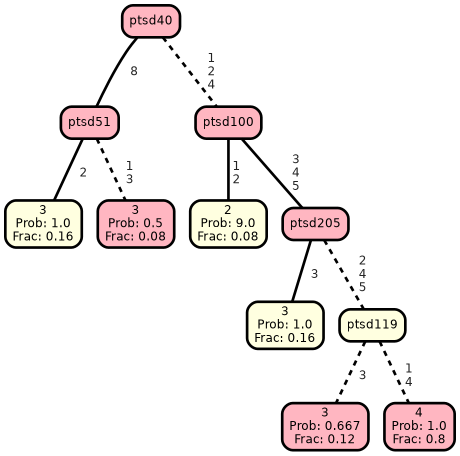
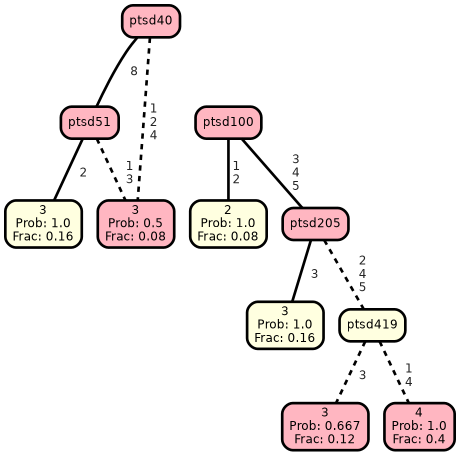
(190, 72) -> (144, 119)
(228, 224) -> (228, 224)
(372, 325) -> (372, 325)
(420, 427) -> (420, 427)
